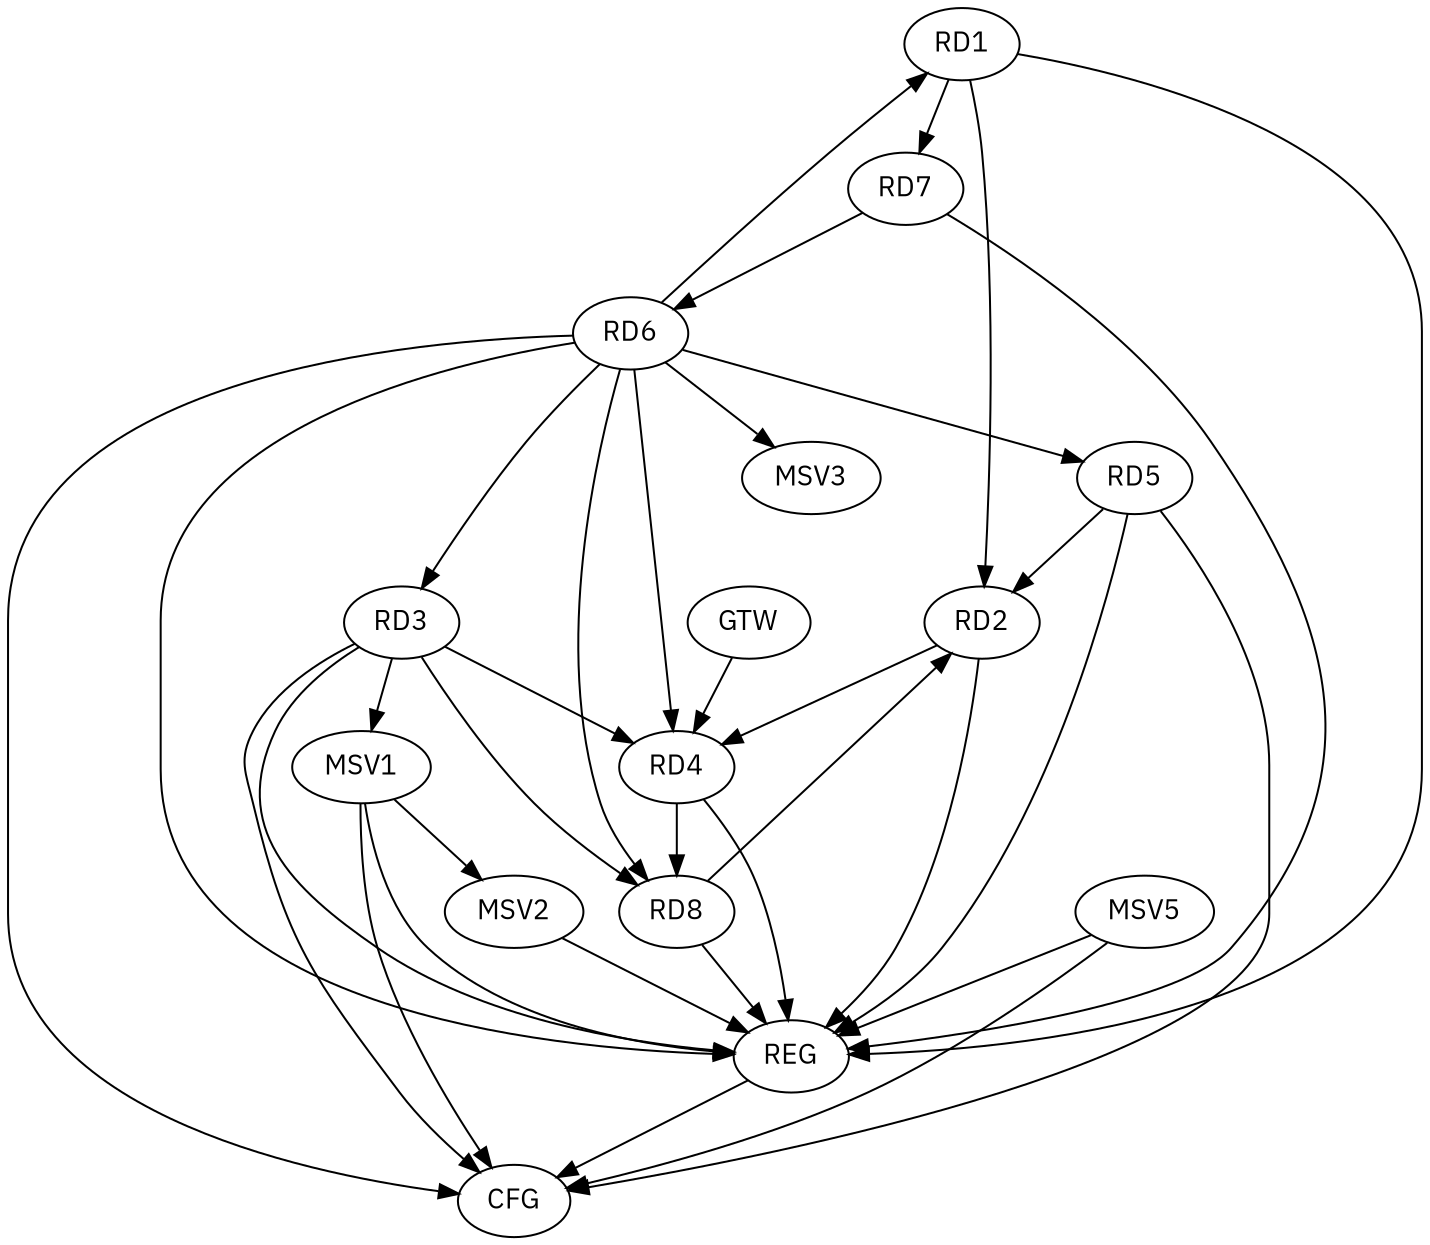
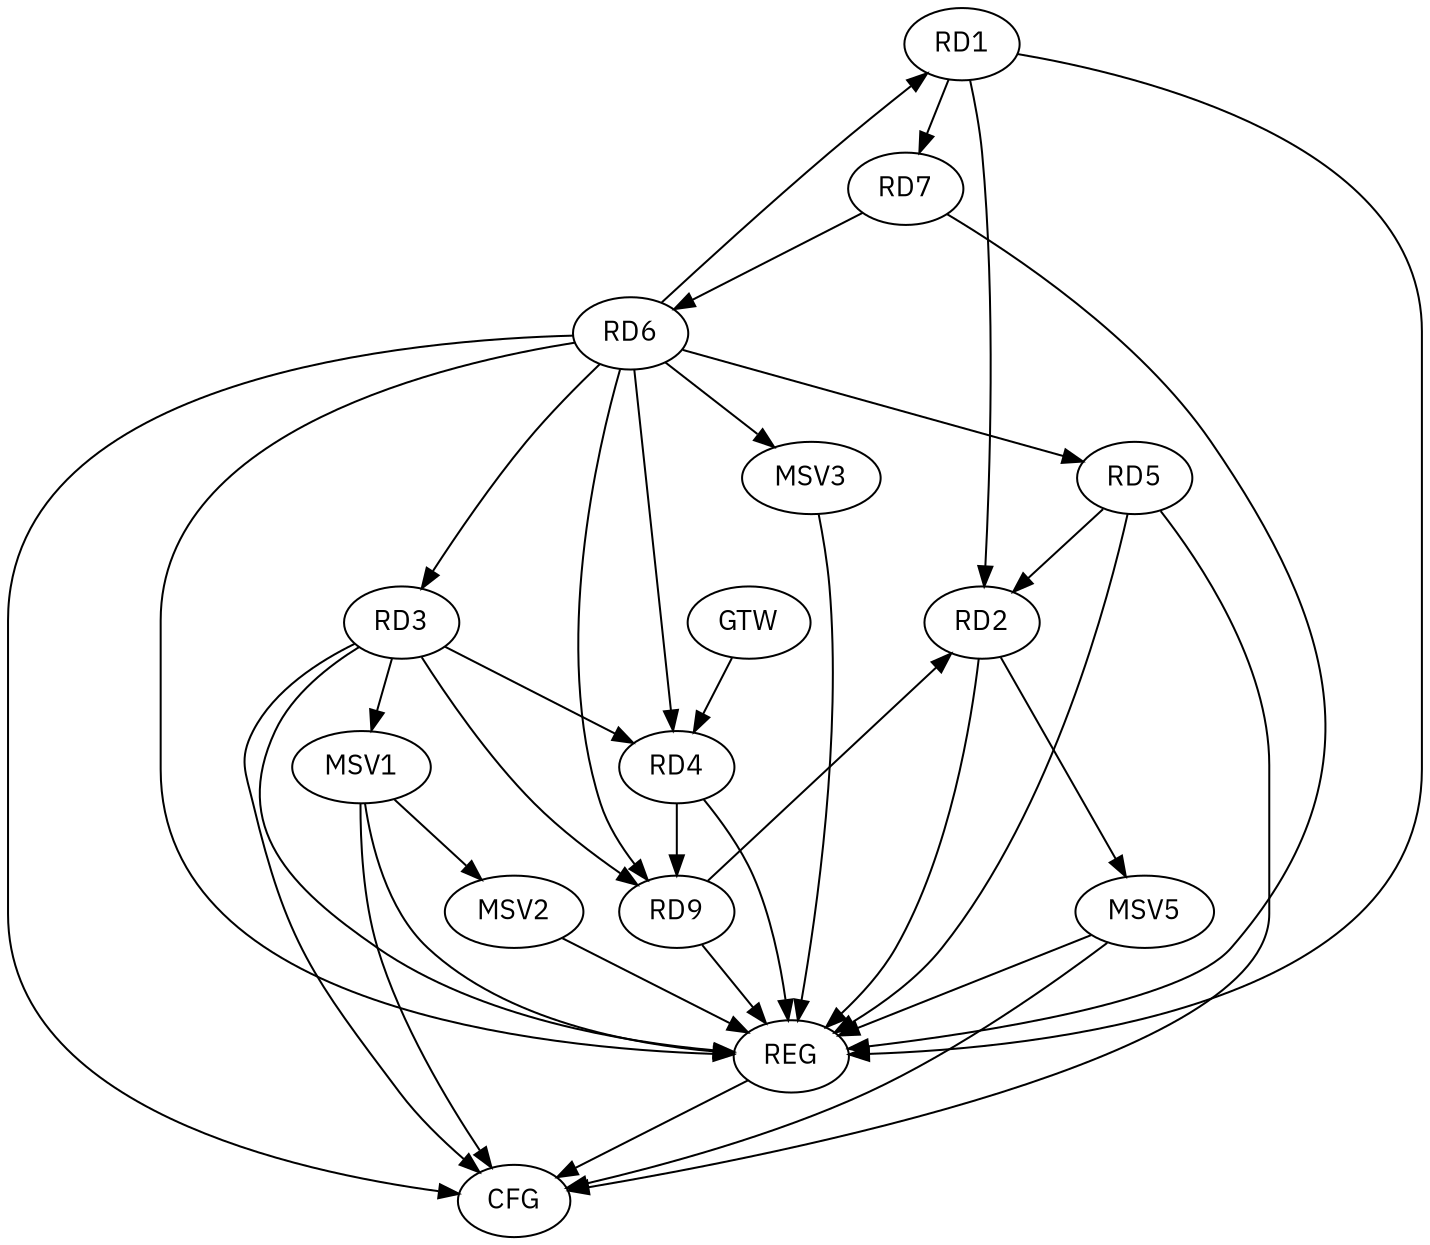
(839, 691) -> (1061, 763)
none -> (831, 745)
(677, 912) -> (677, 912)
